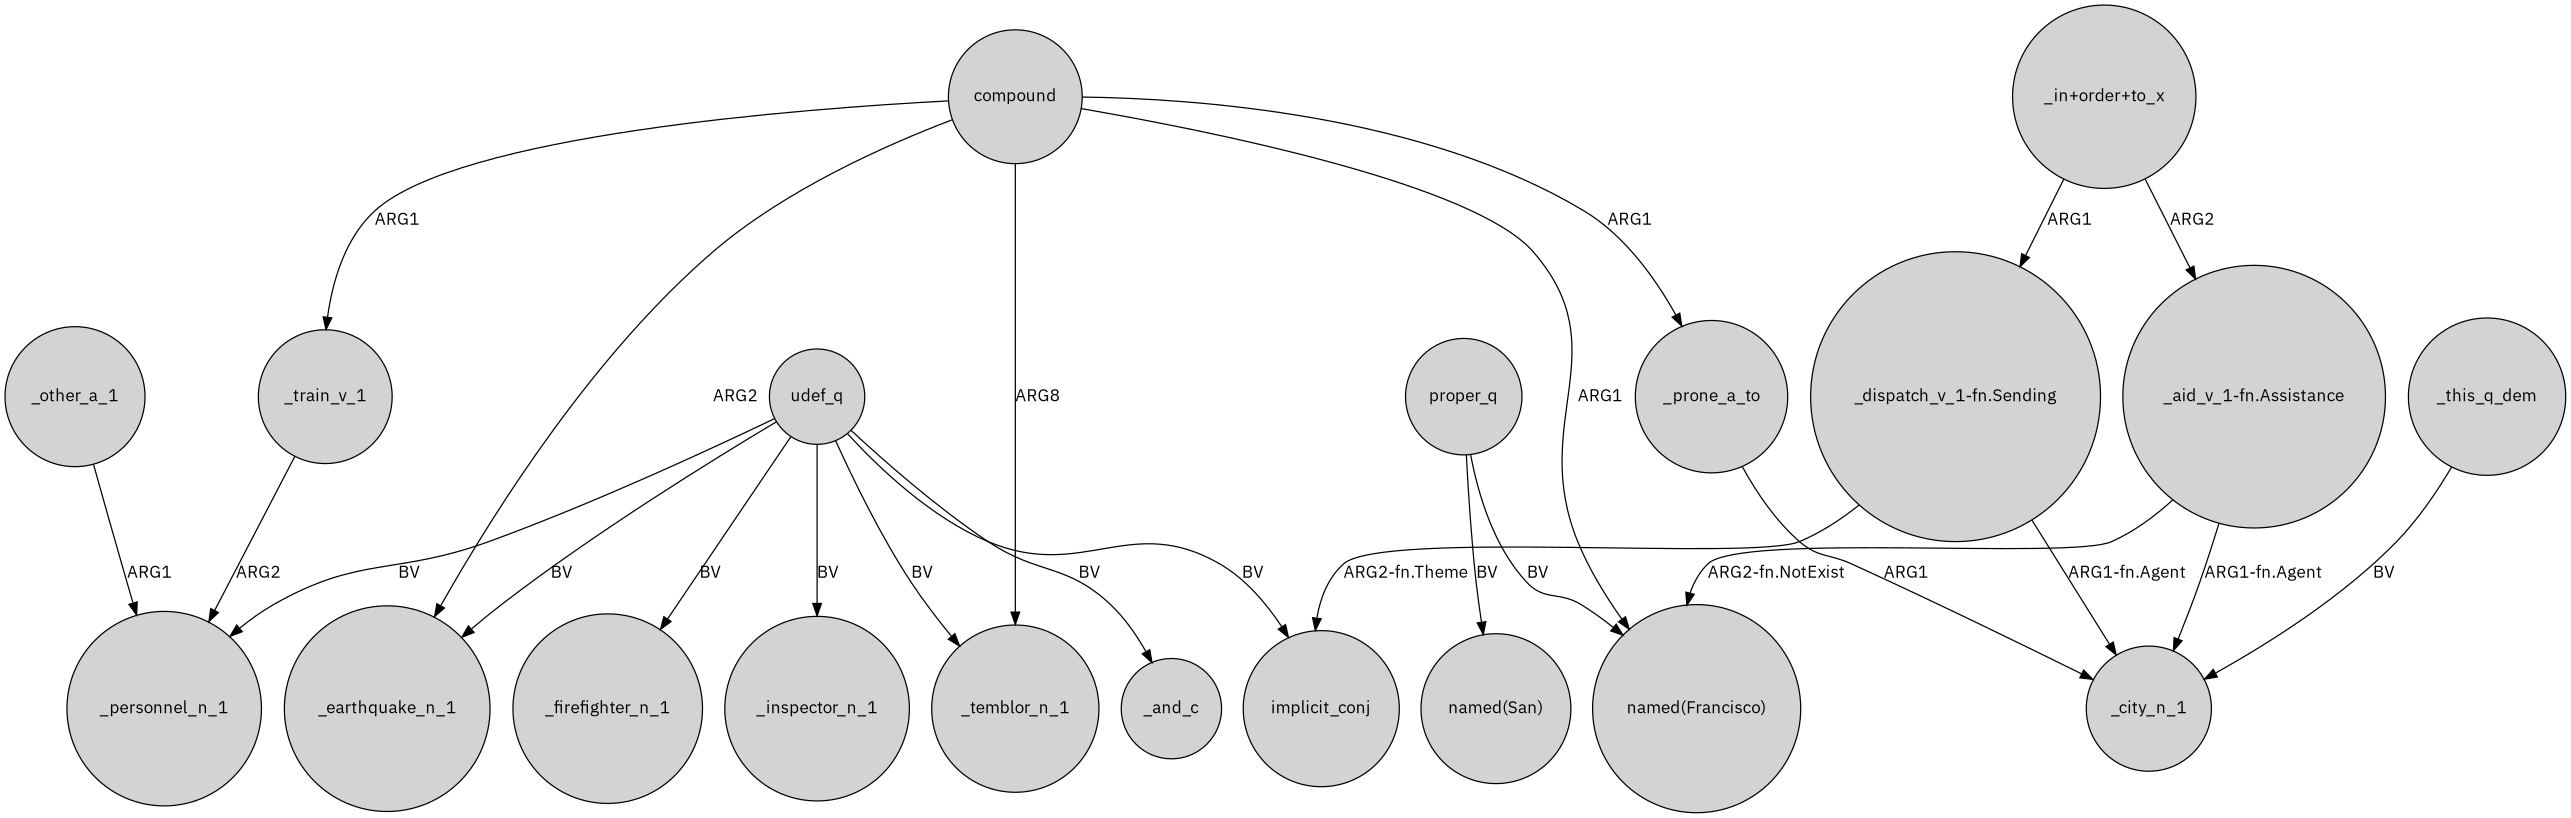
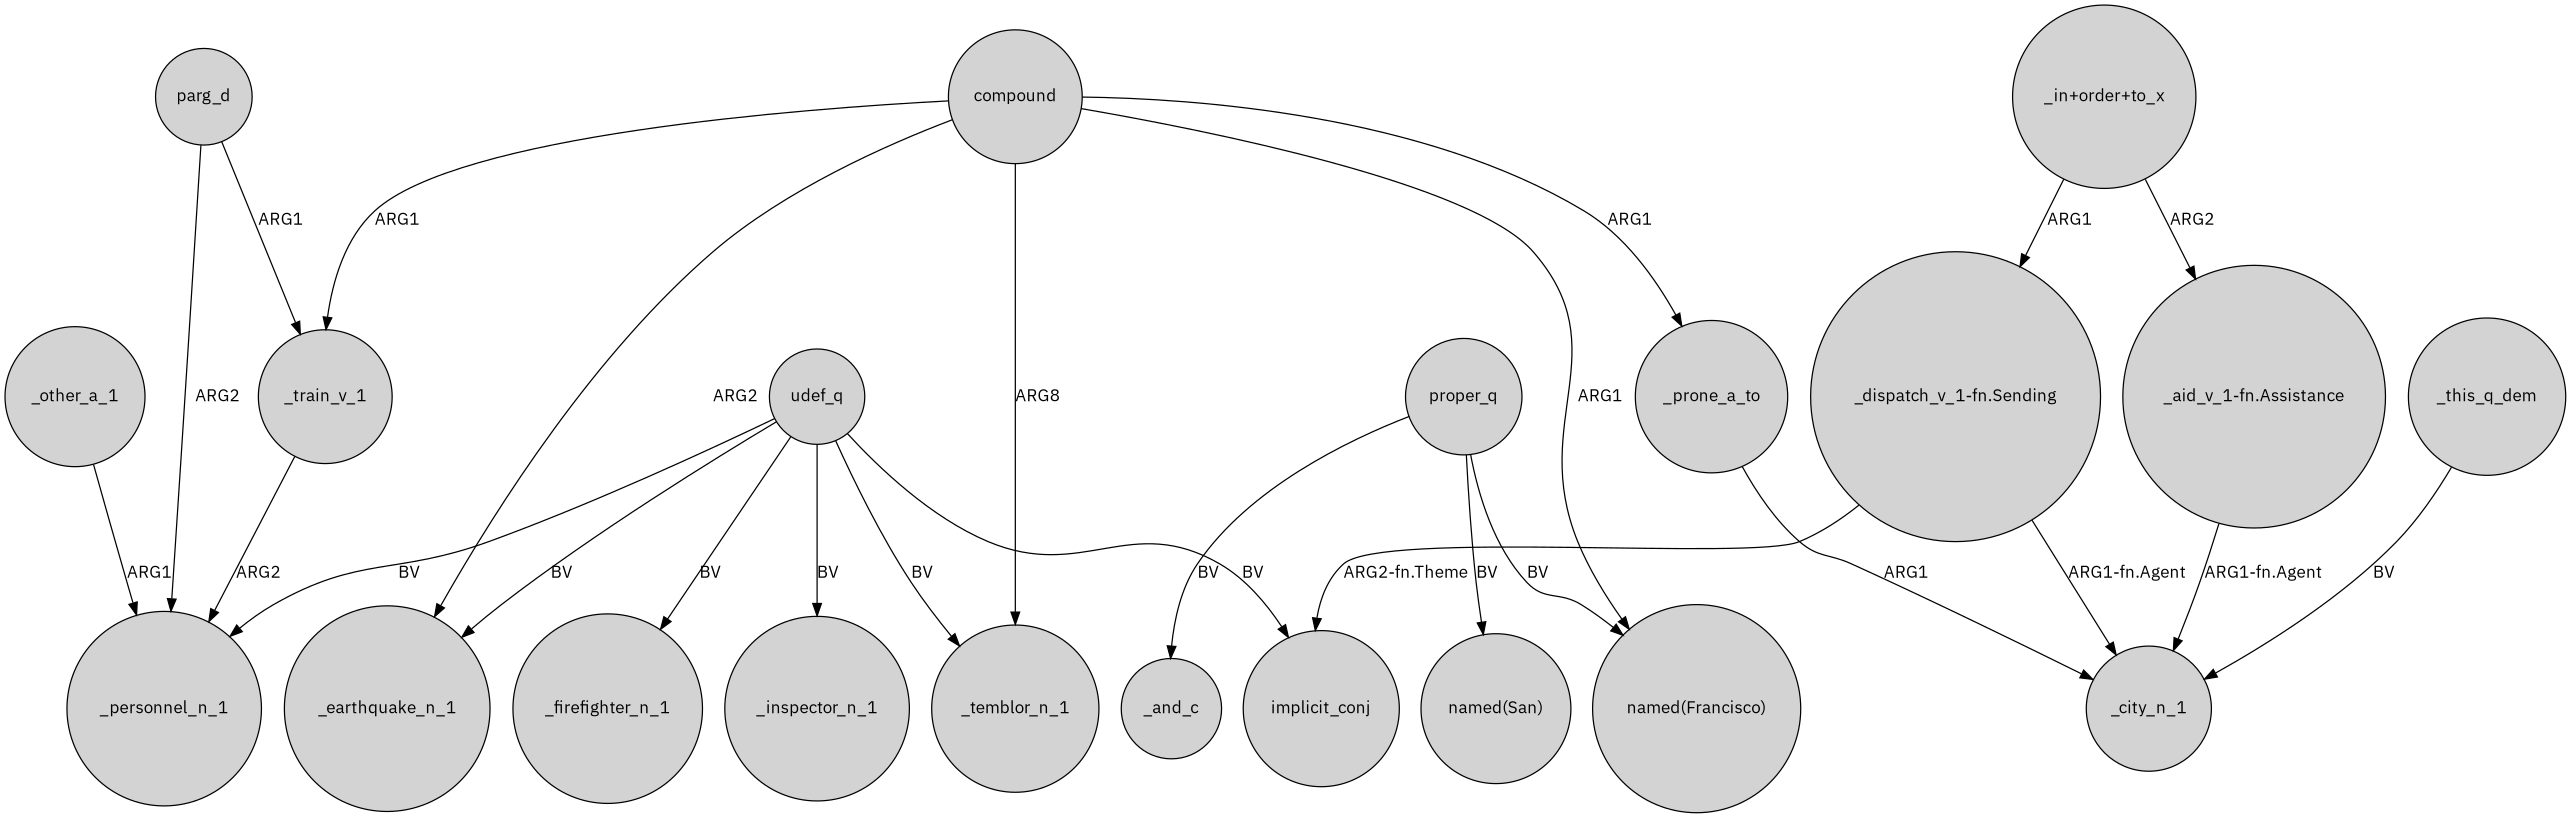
none -> (204, 97)
(1929, 548) -> none
(1031, 563) -> (1258, 501)
